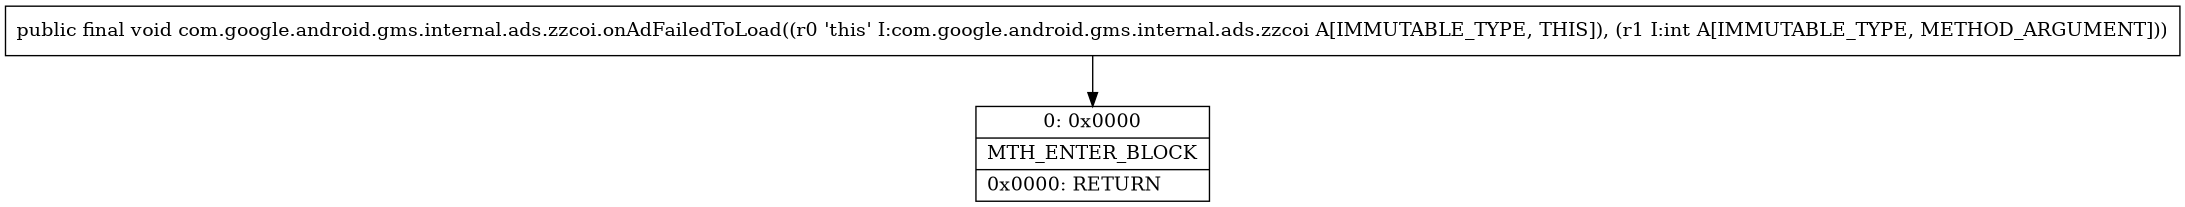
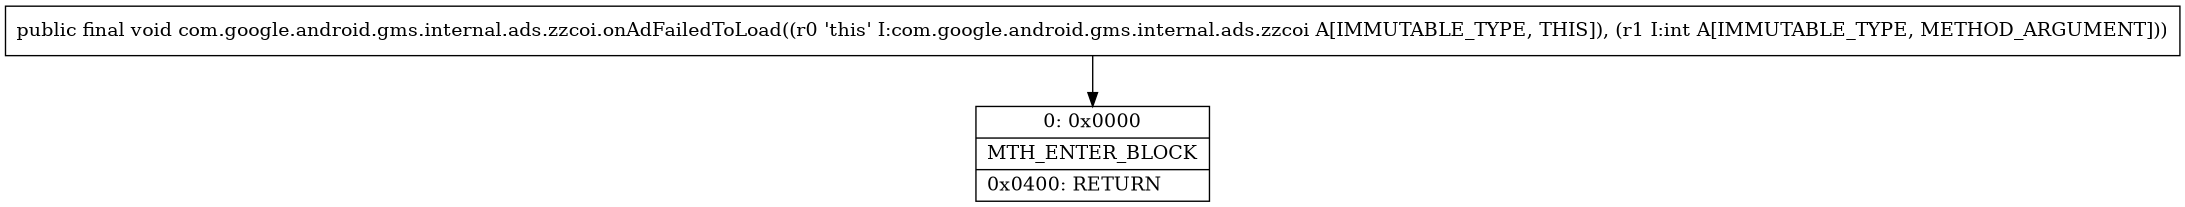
(1084, 185) -> (1084, 185)
